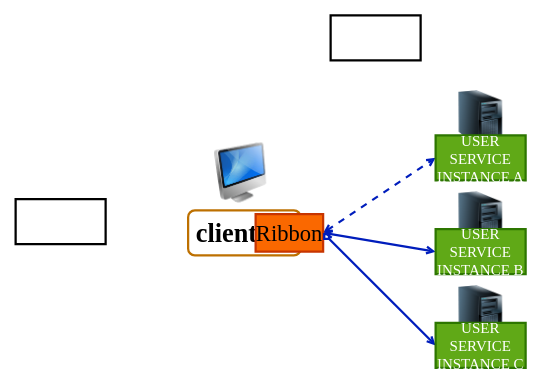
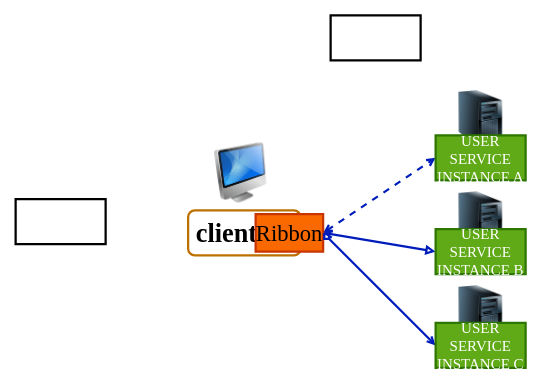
(426, 250) -> (424, 250)
